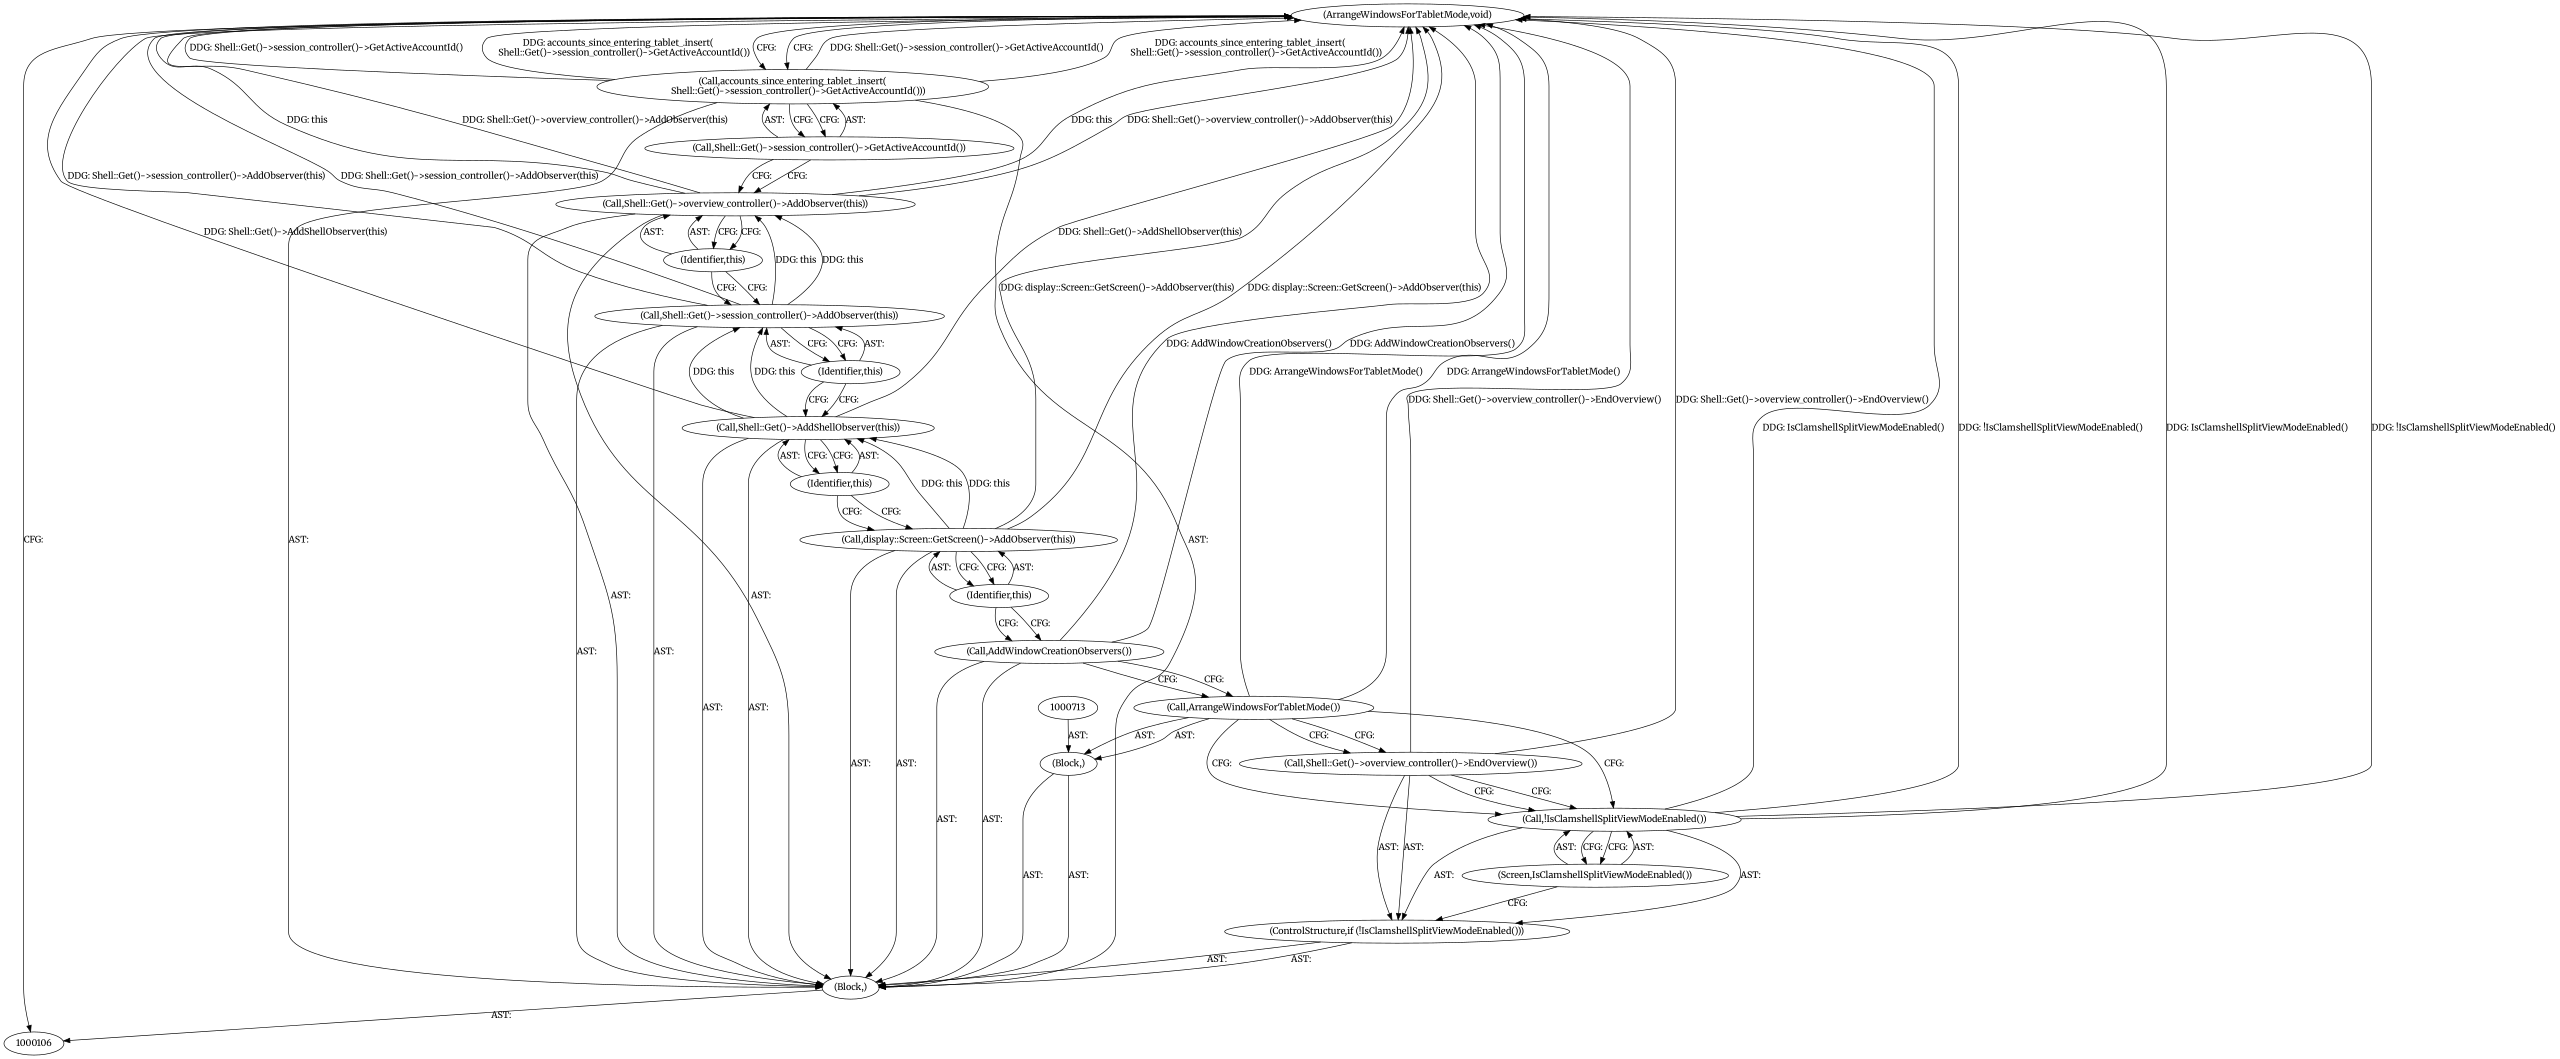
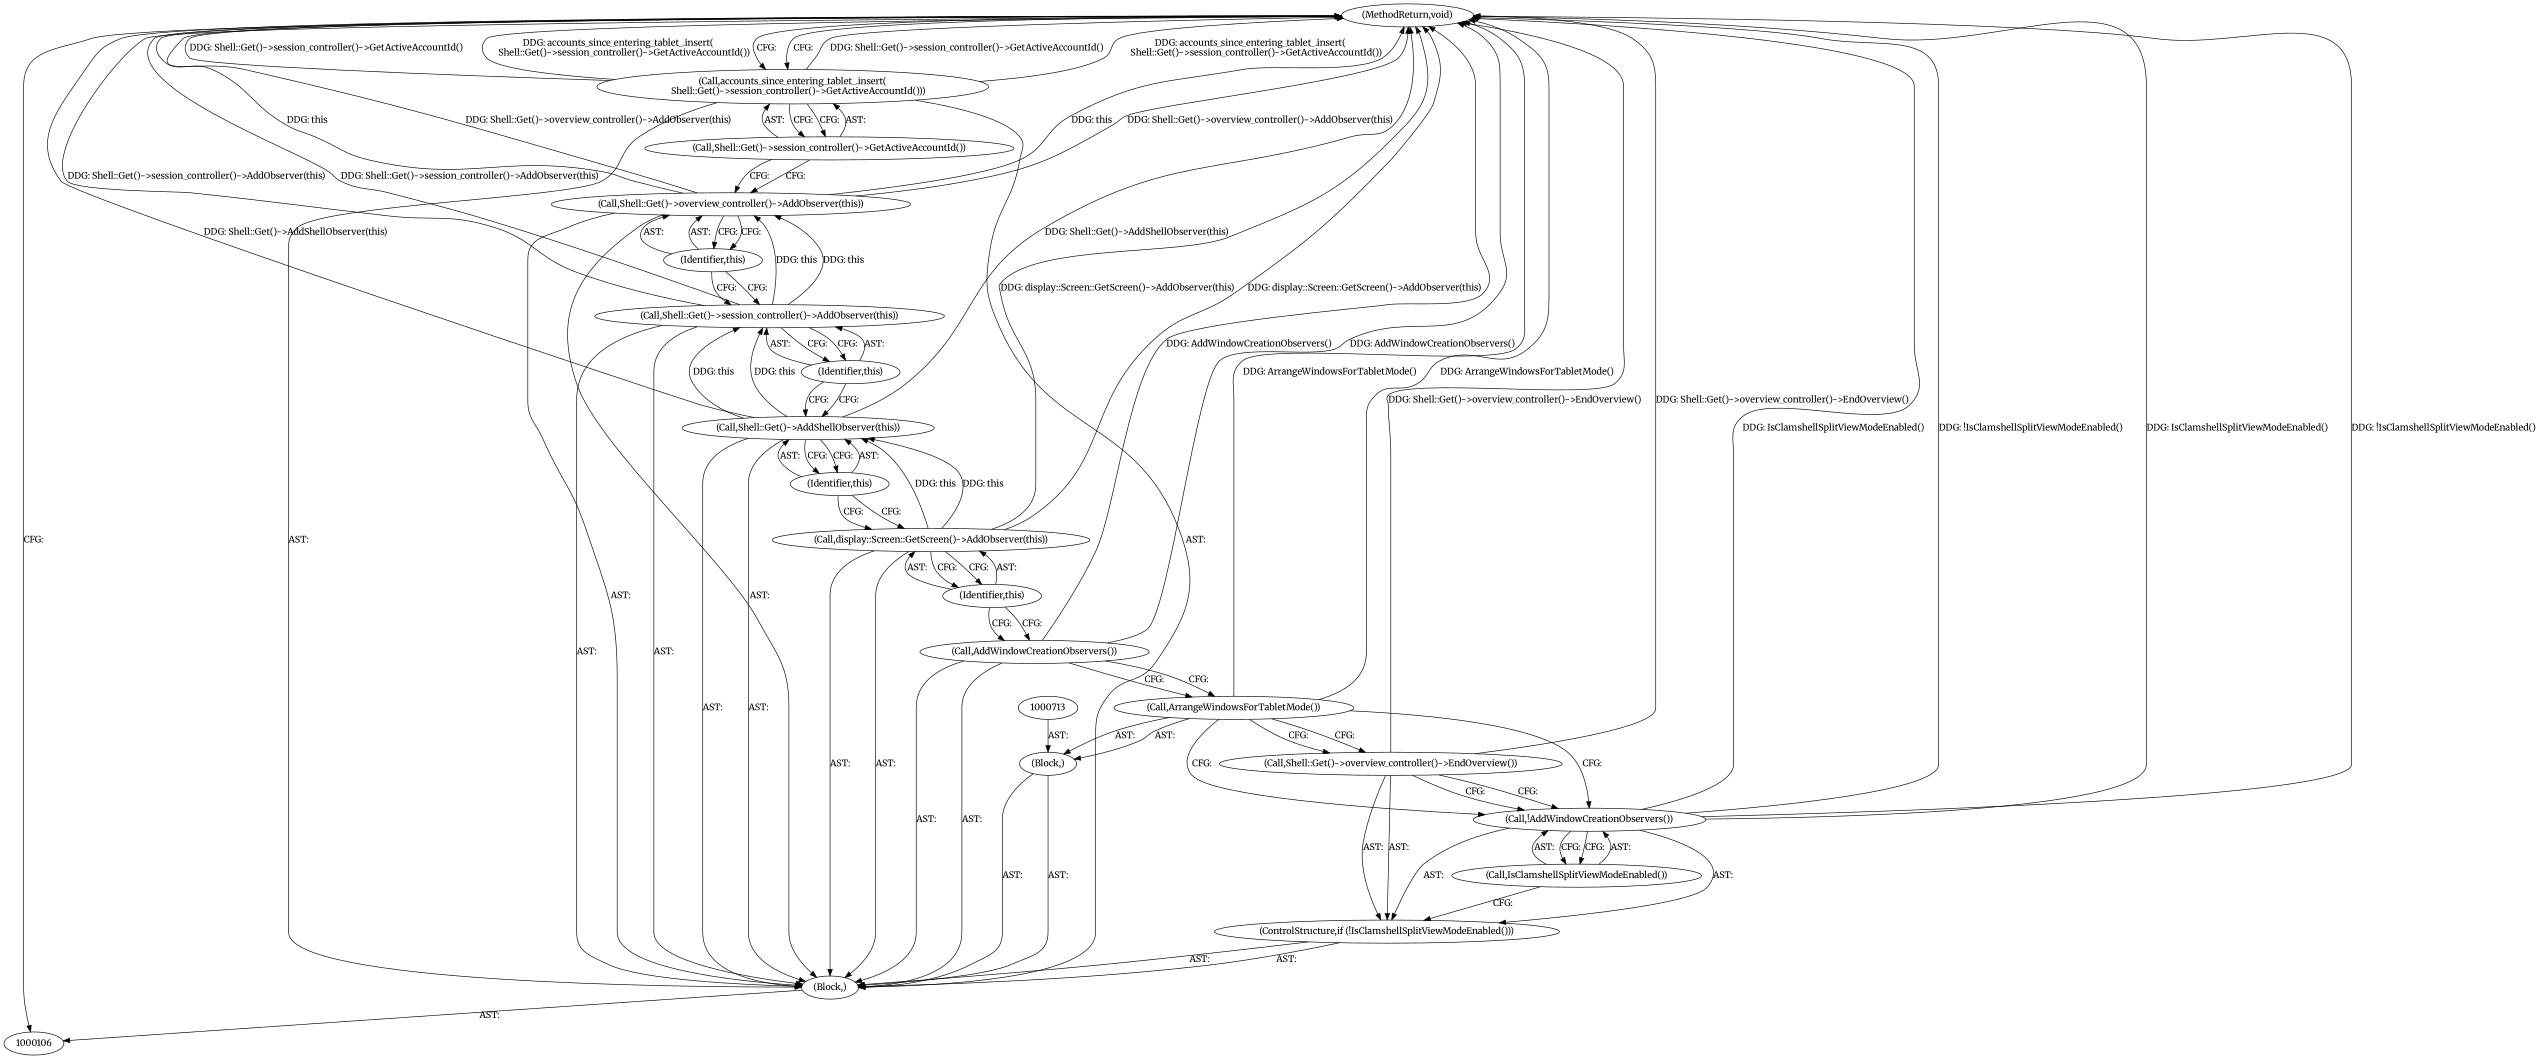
(1408, 15) -> (1408, 15)
(1615, 820) -> (1590, 820)
(1595, 876) -> (1577, 876)
